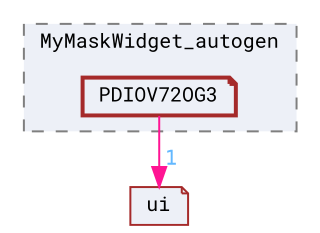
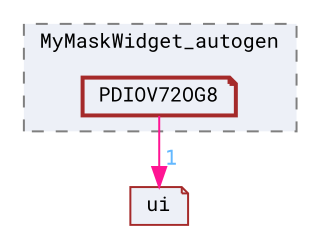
(159, 97) -> (159, 97)
